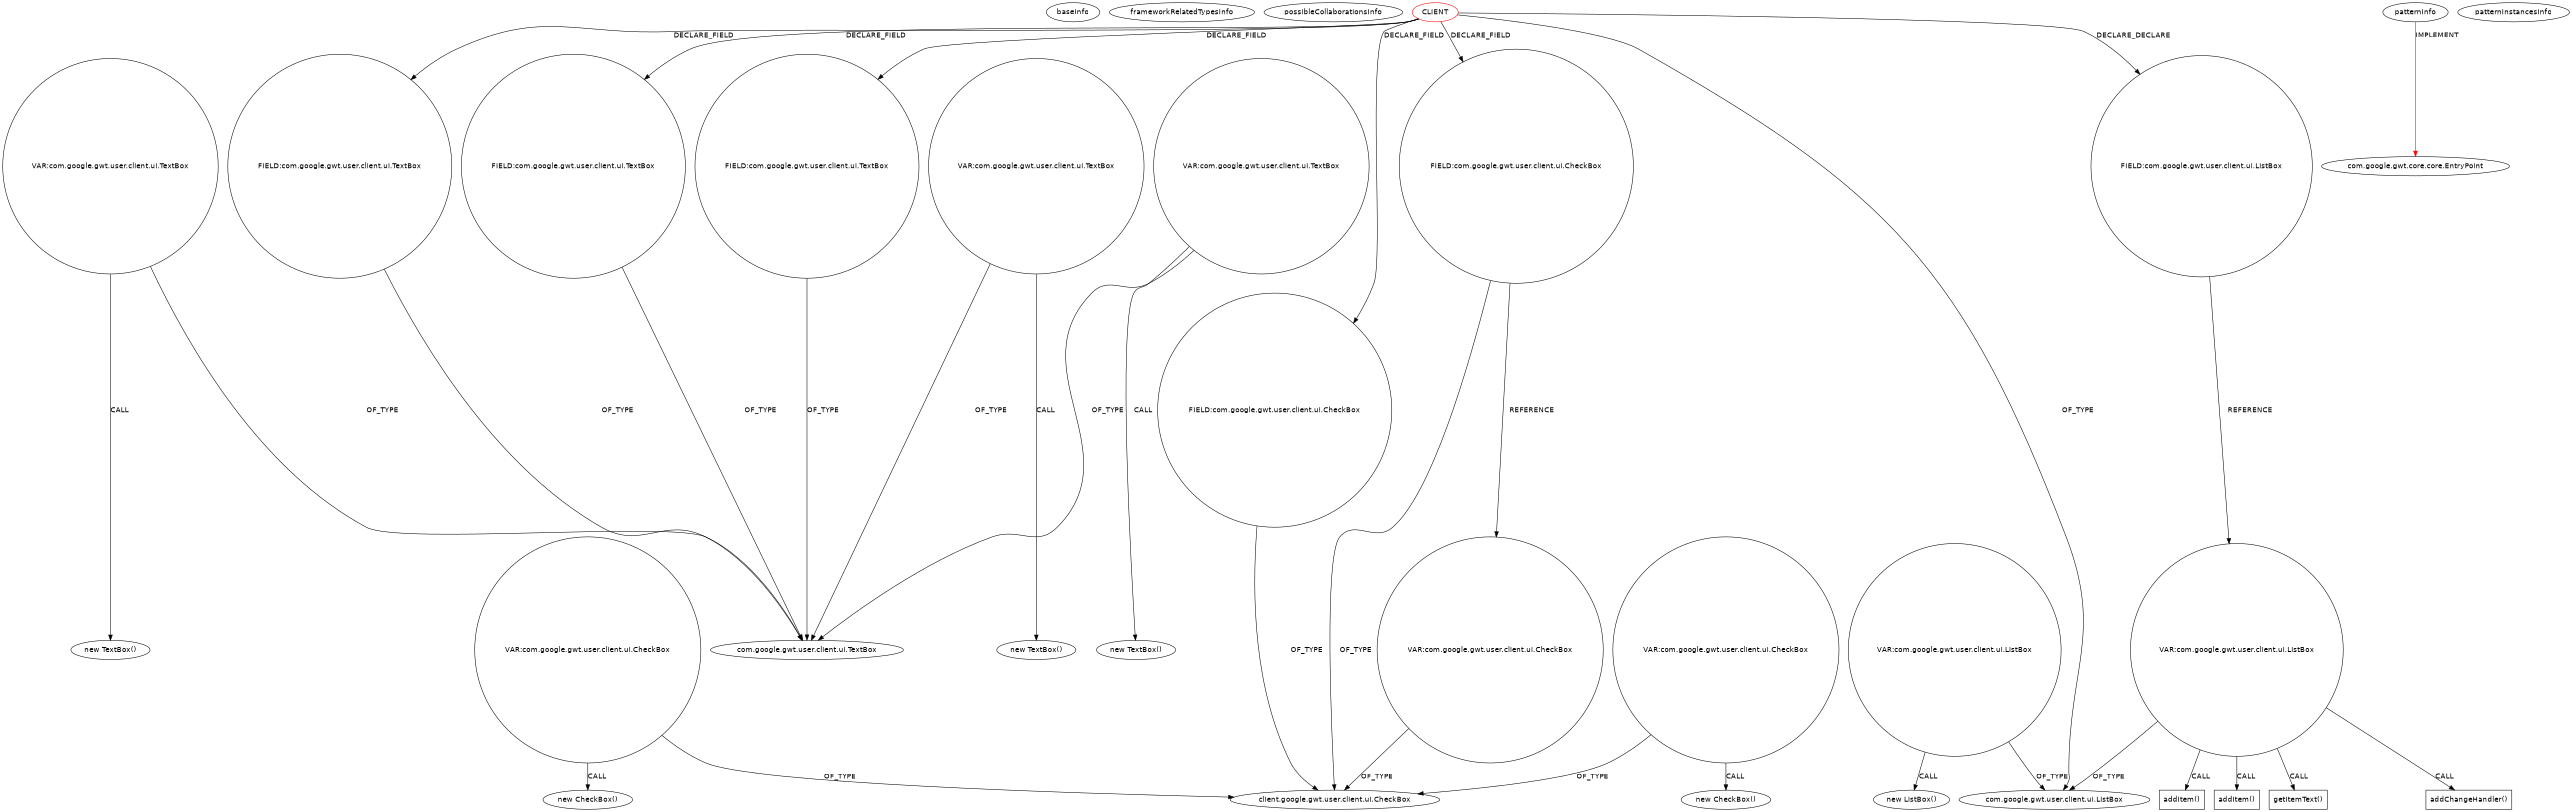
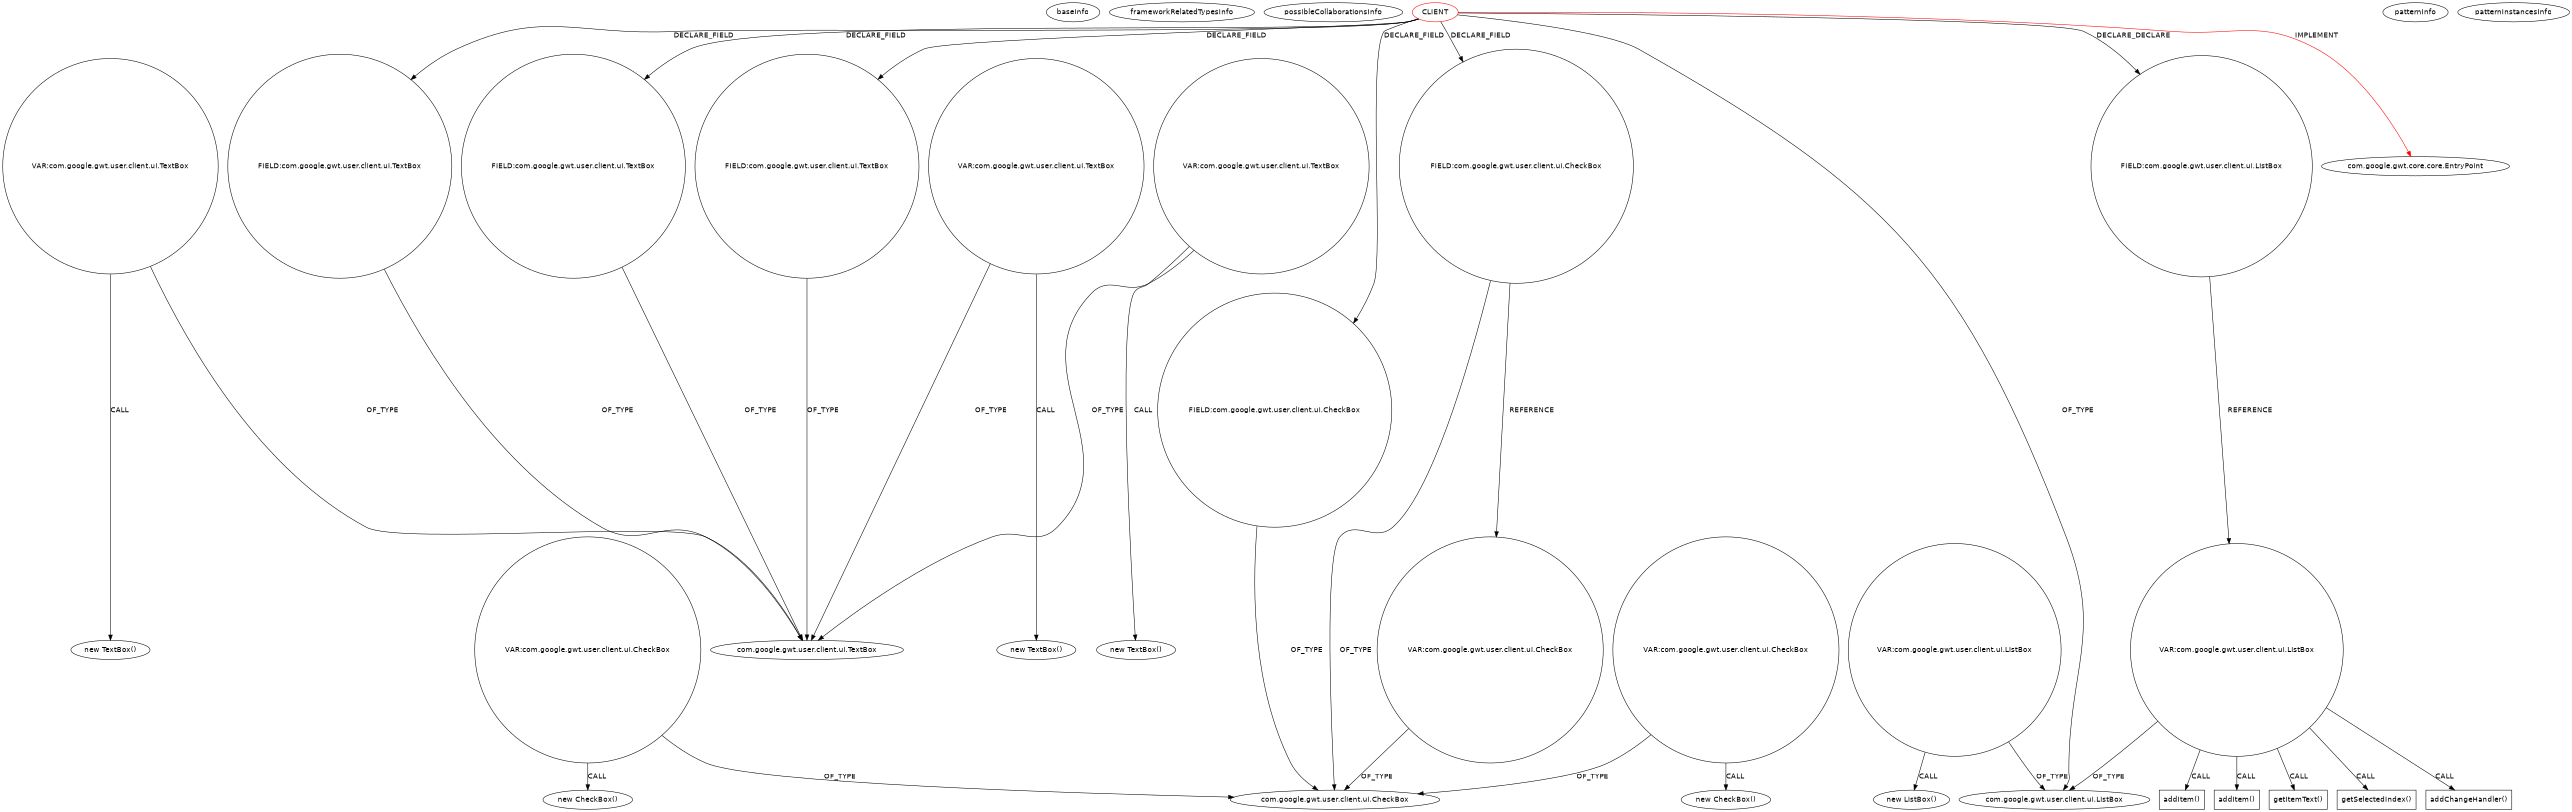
(2416, 86) -> (2059, 24)
(1335, 800) -> (1335, 800)
none -> (2377, 800)
